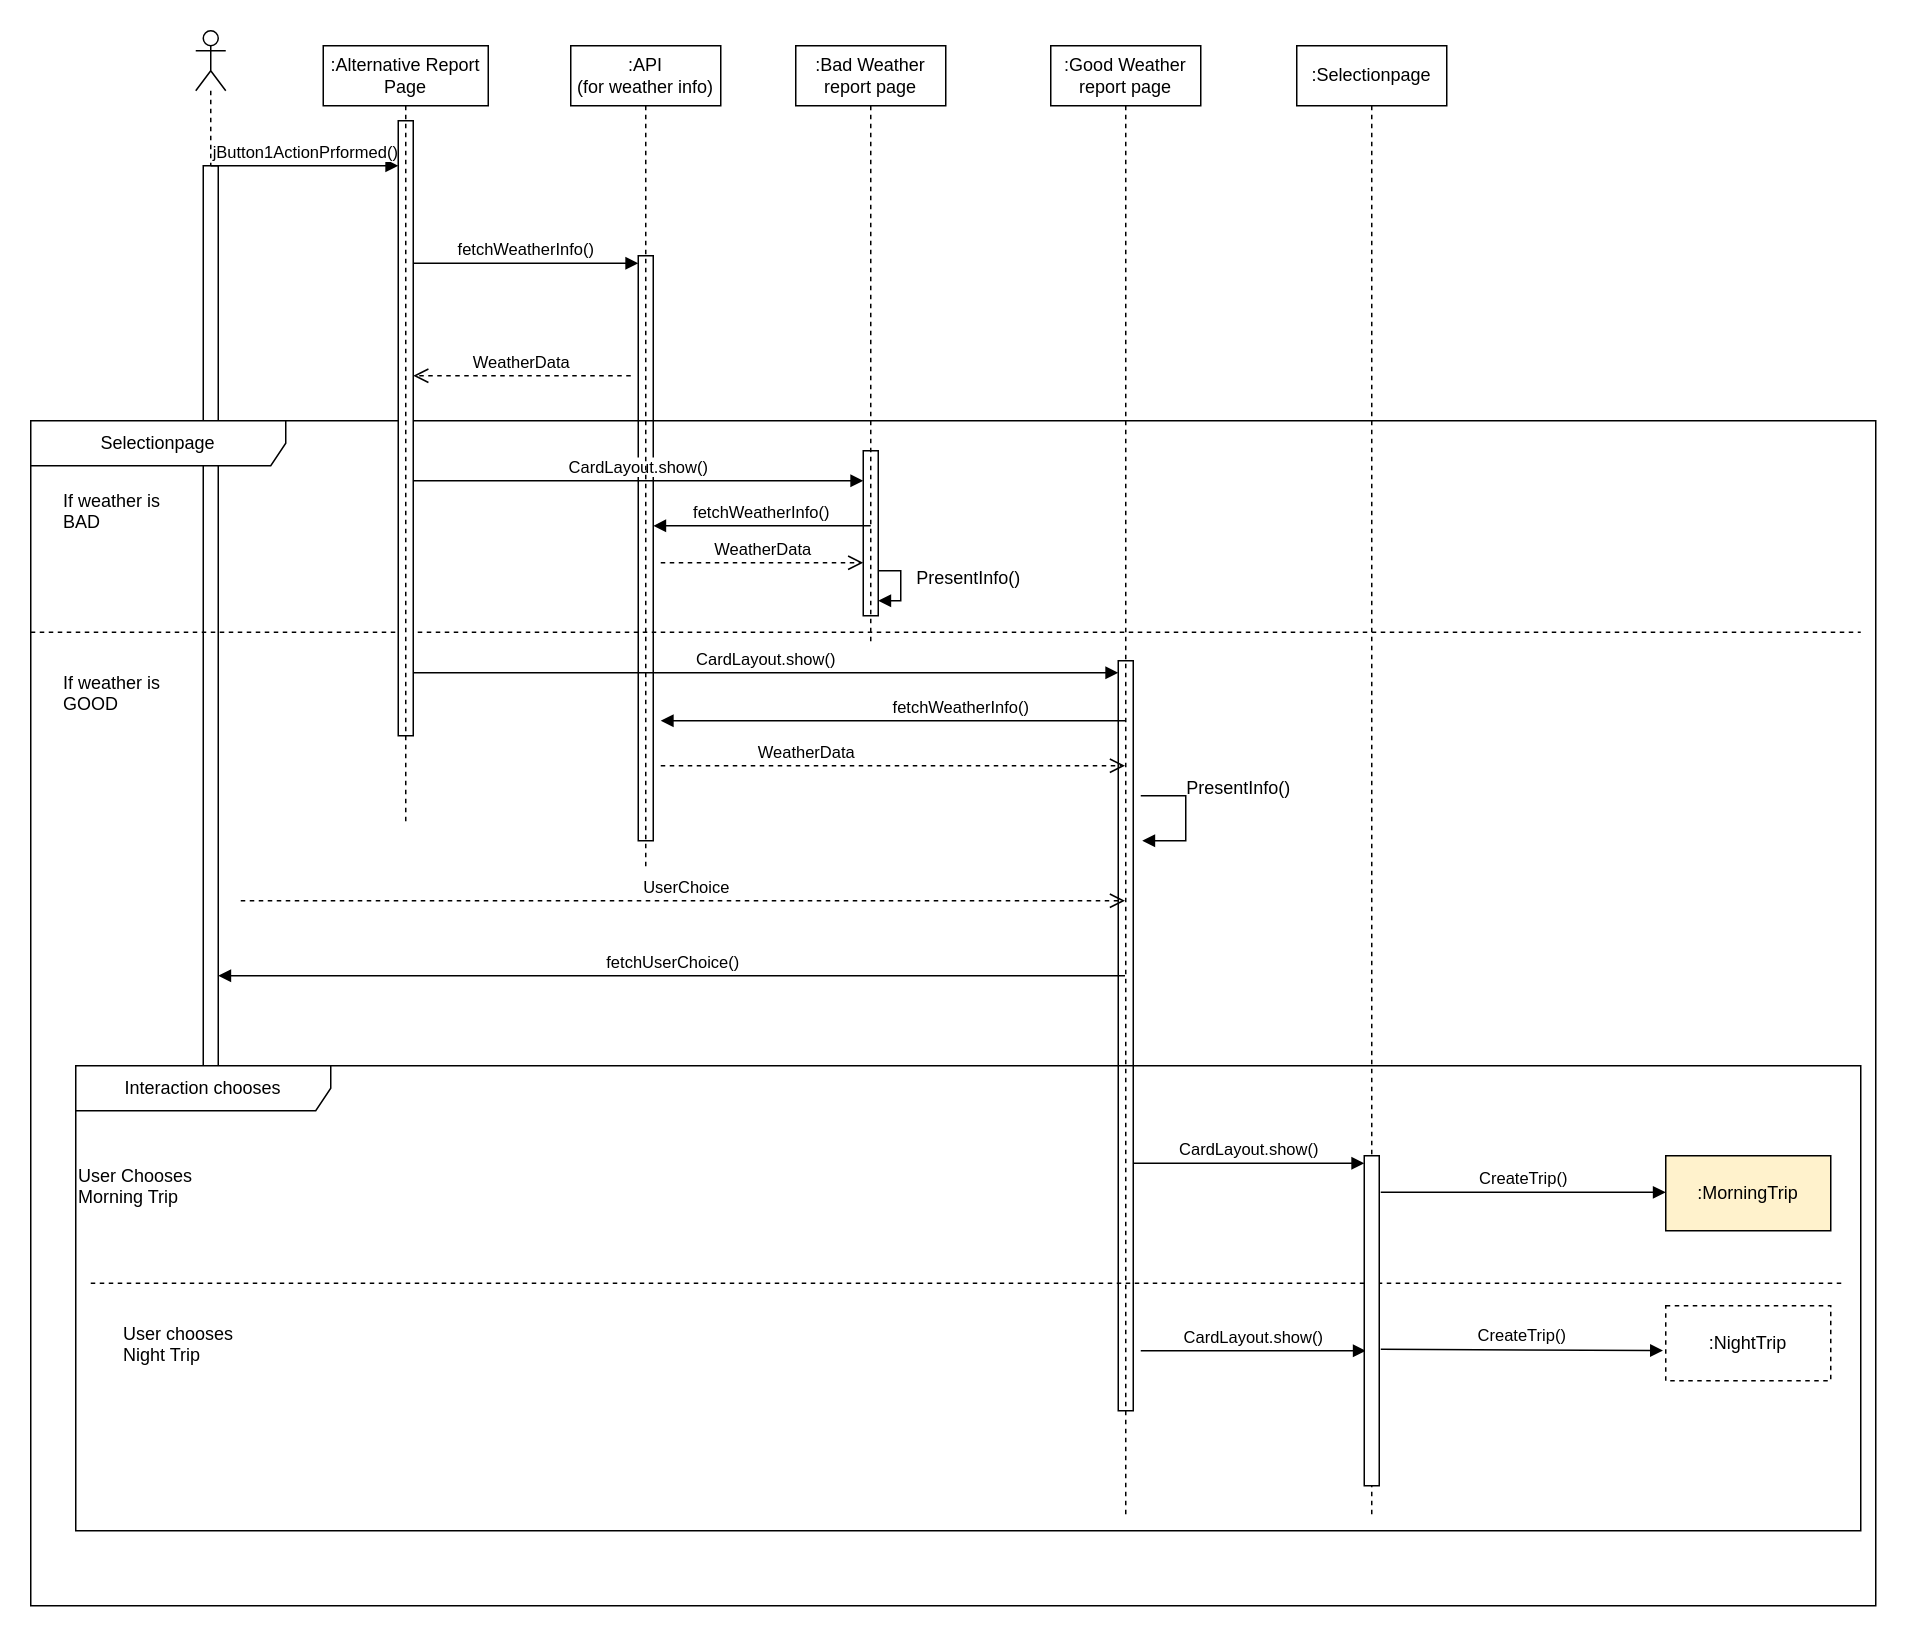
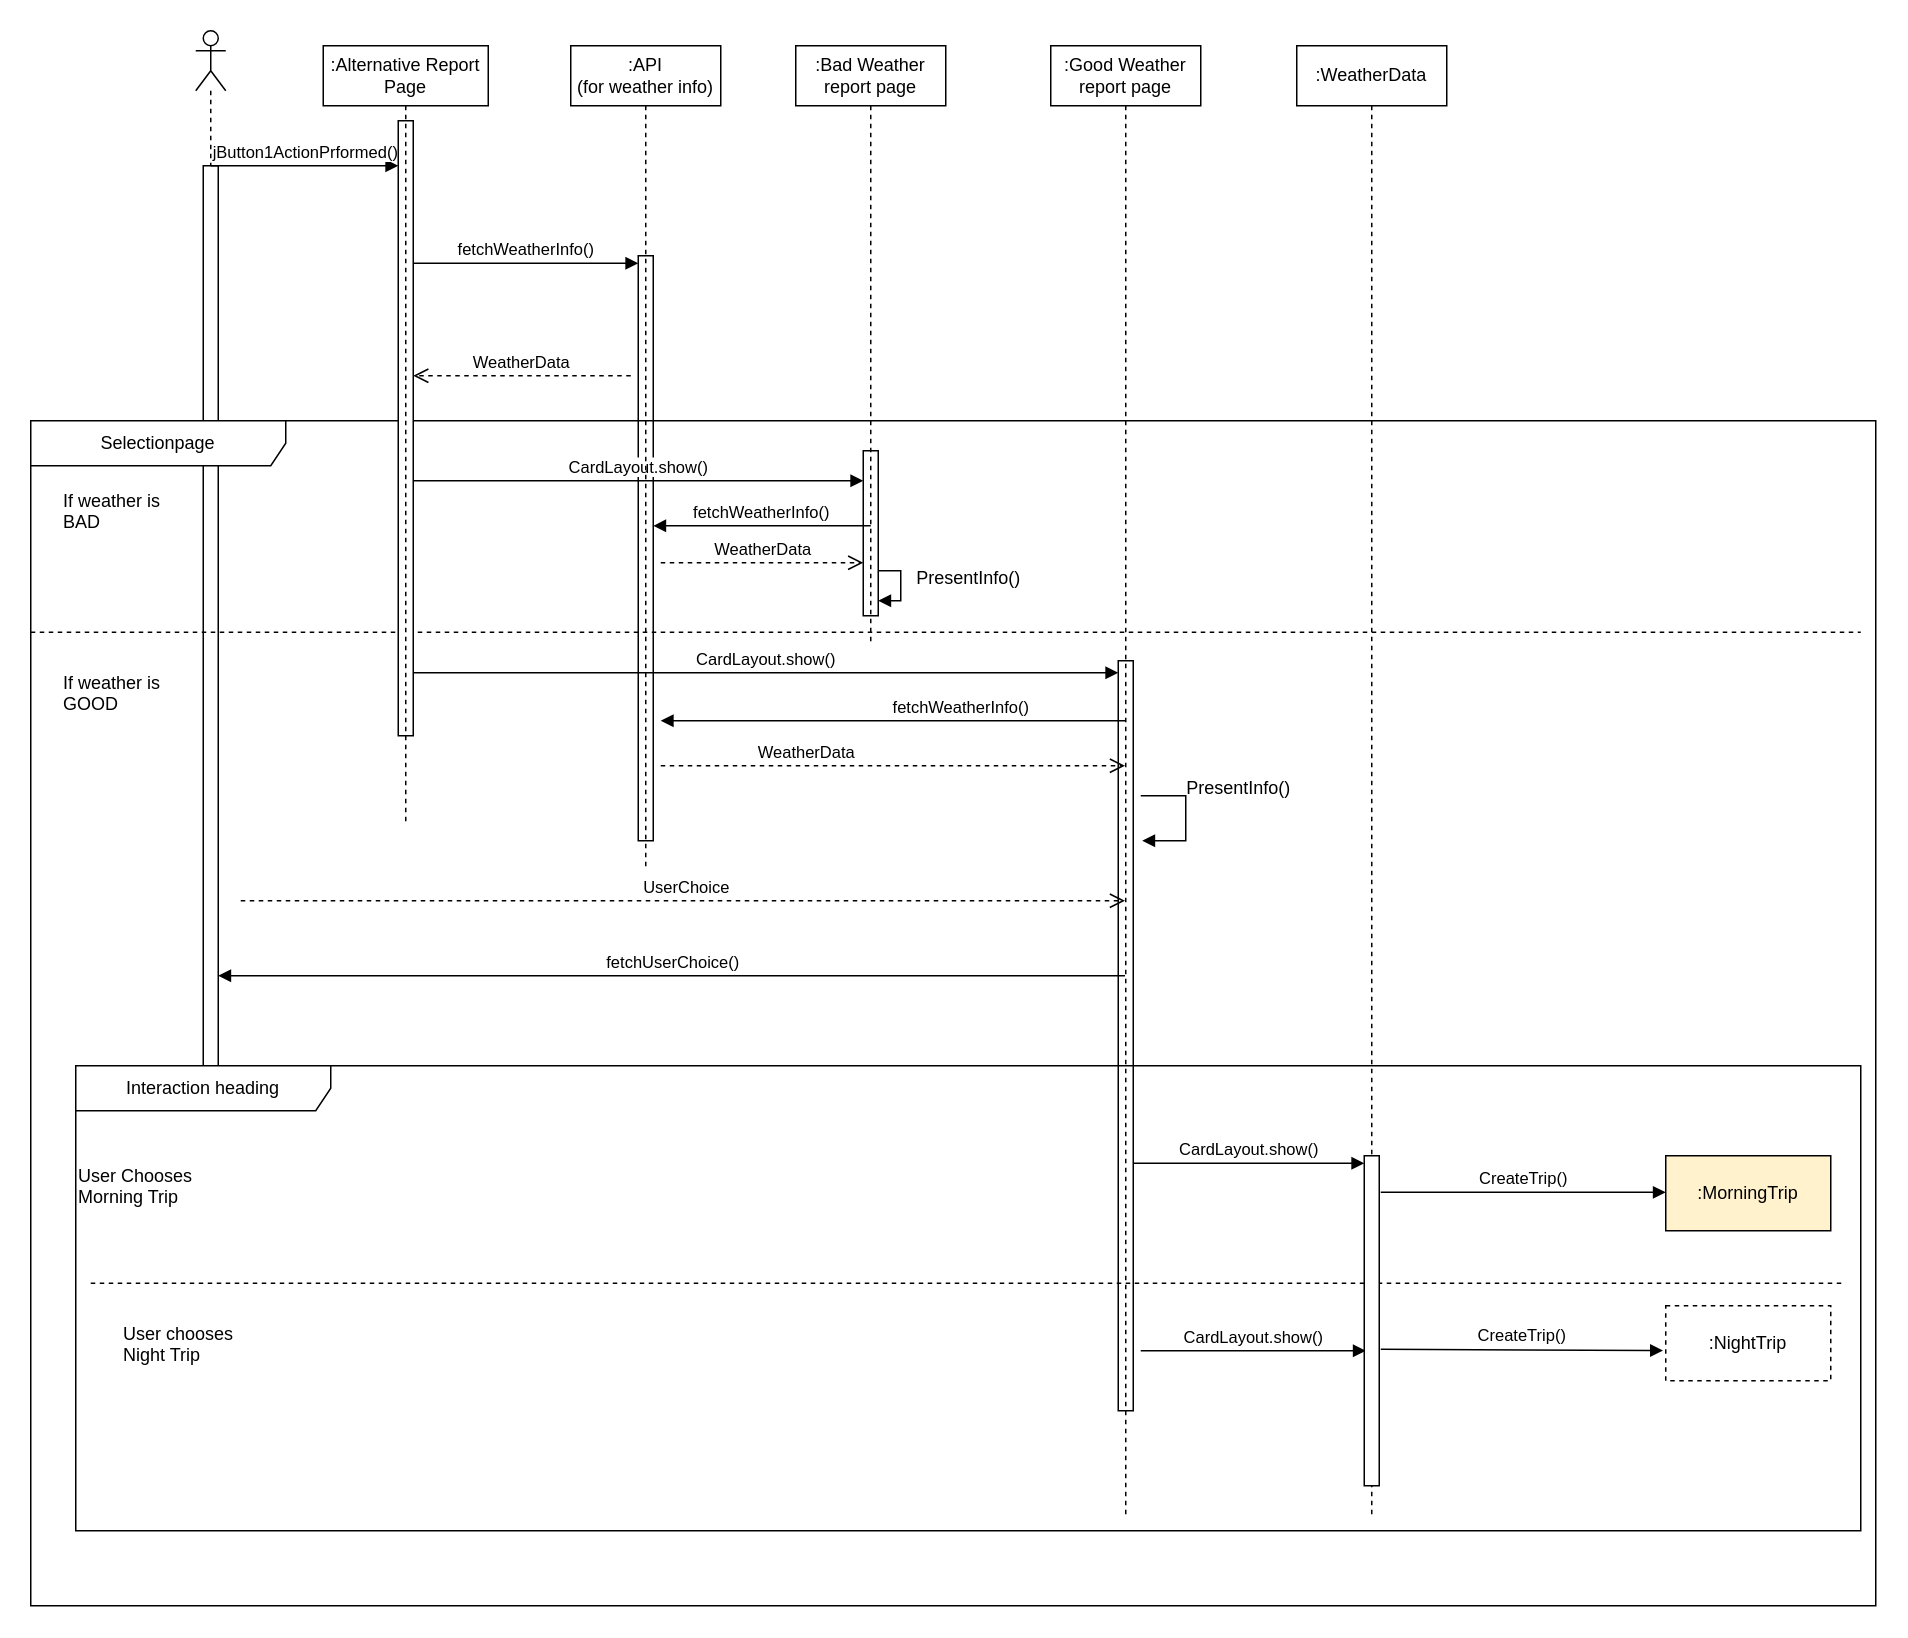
(1372, 76) -> (1372, 76)
(203, 1088) -> (203, 1088)
